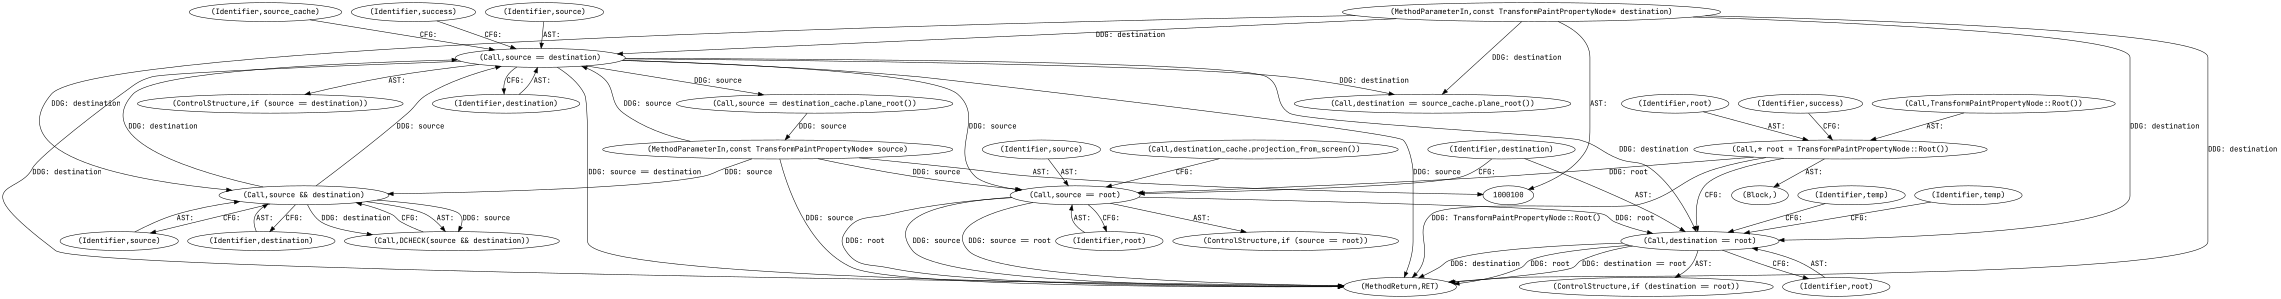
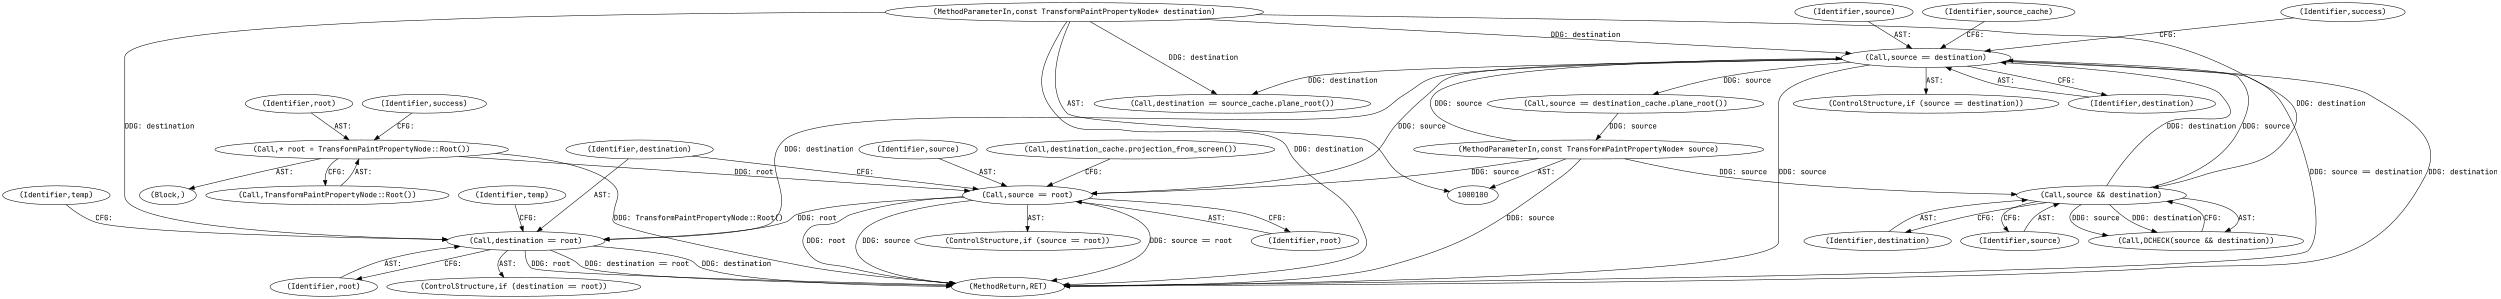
(1723, 175) -> (328, 168)
